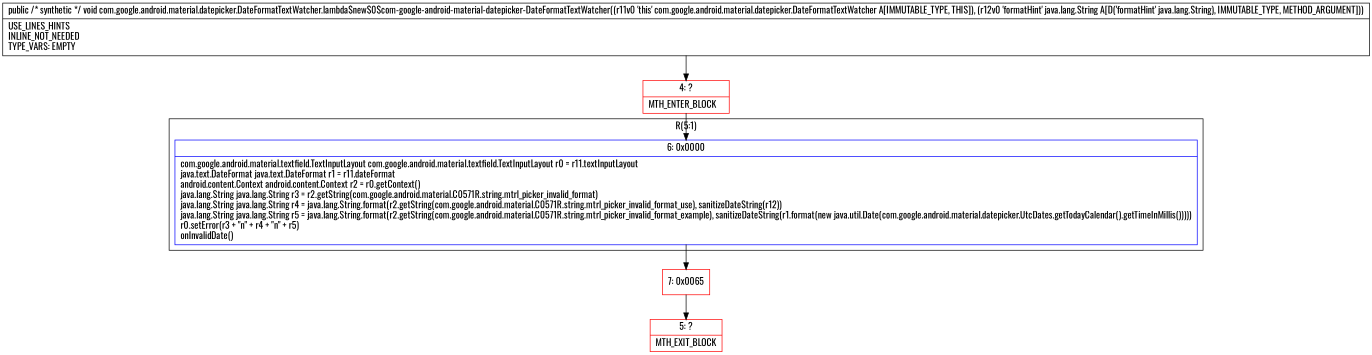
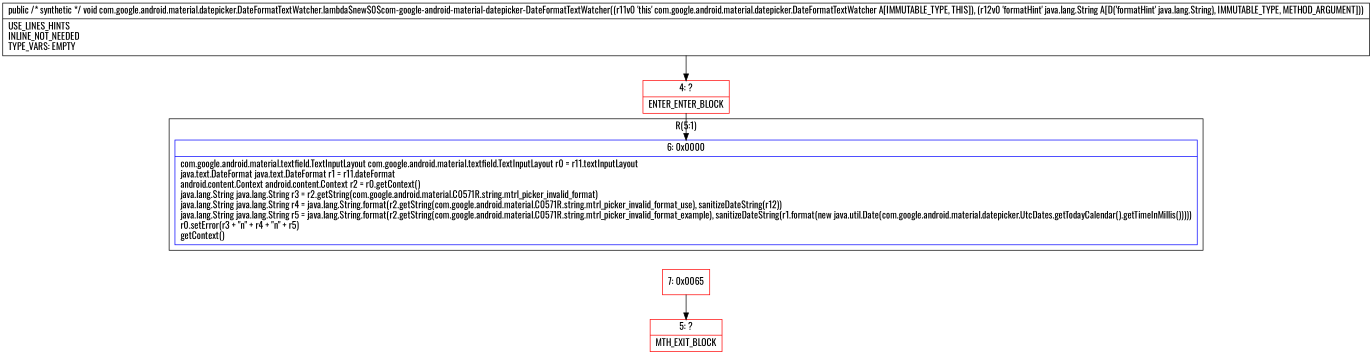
(683, 105) -> (686, 105)
(207, 236) -> (203, 236)
(686, 254) -> none
